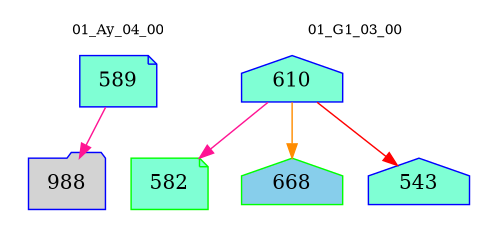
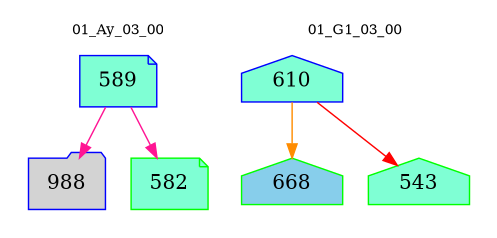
(118, 31) -> (118, 31)
(241, 124) -> (141, 126)
(419, 184) -> (419, 184)
